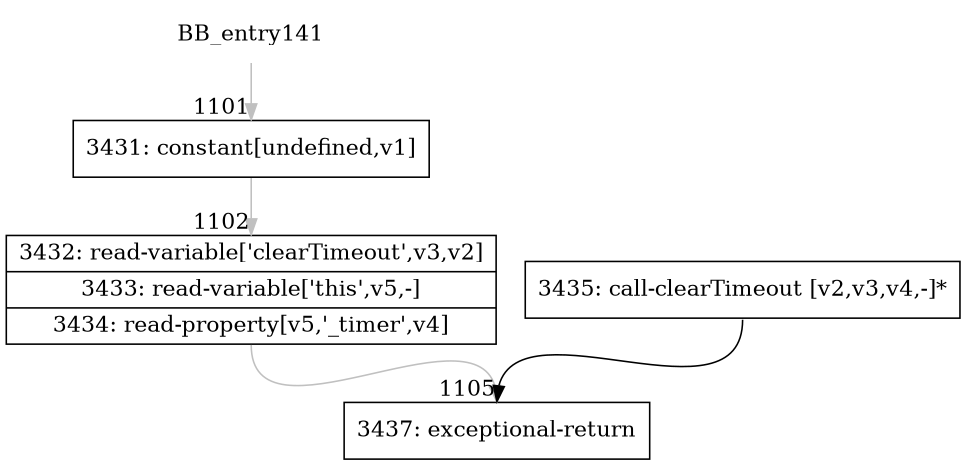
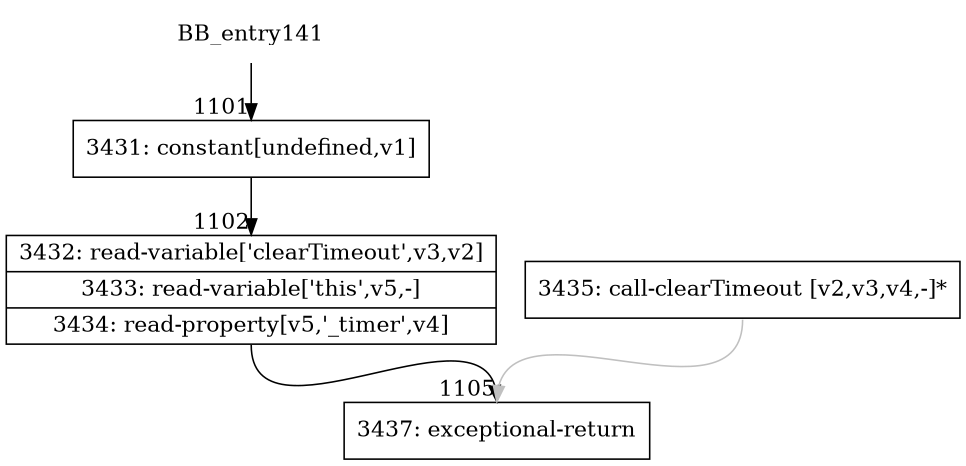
(251, 83) -> (251, 83)
(251, 198) -> (251, 198)
(628, 362) -> (628, 362)
(366, 375) -> (366, 375)
